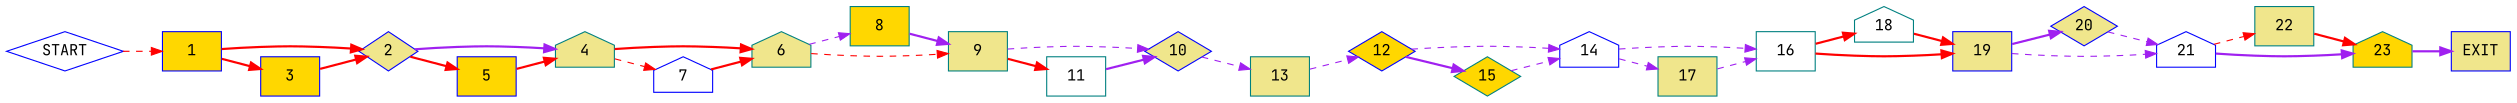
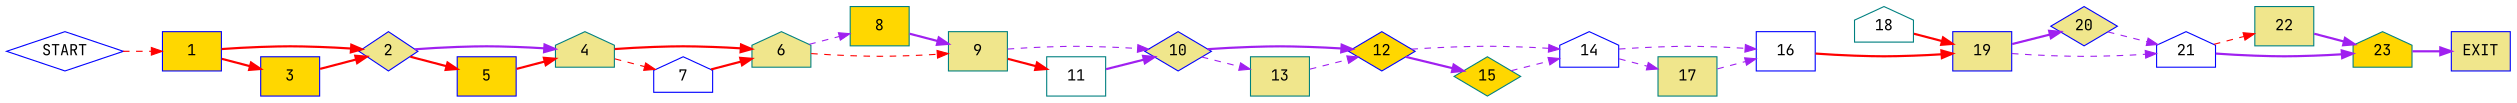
(2329, 38) -> (2329, 38)
(1830, 40) -> none
none -> (1274, 46)
(1786, 51) -> (1786, 51)
